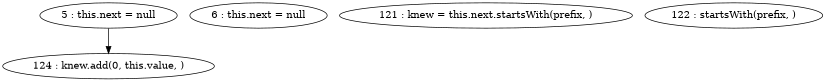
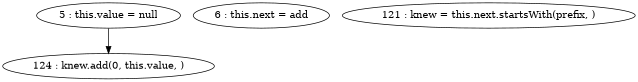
(109, 15) -> (109, 15)
(259, 15) -> (261, 15)
(734, 15) -> none
